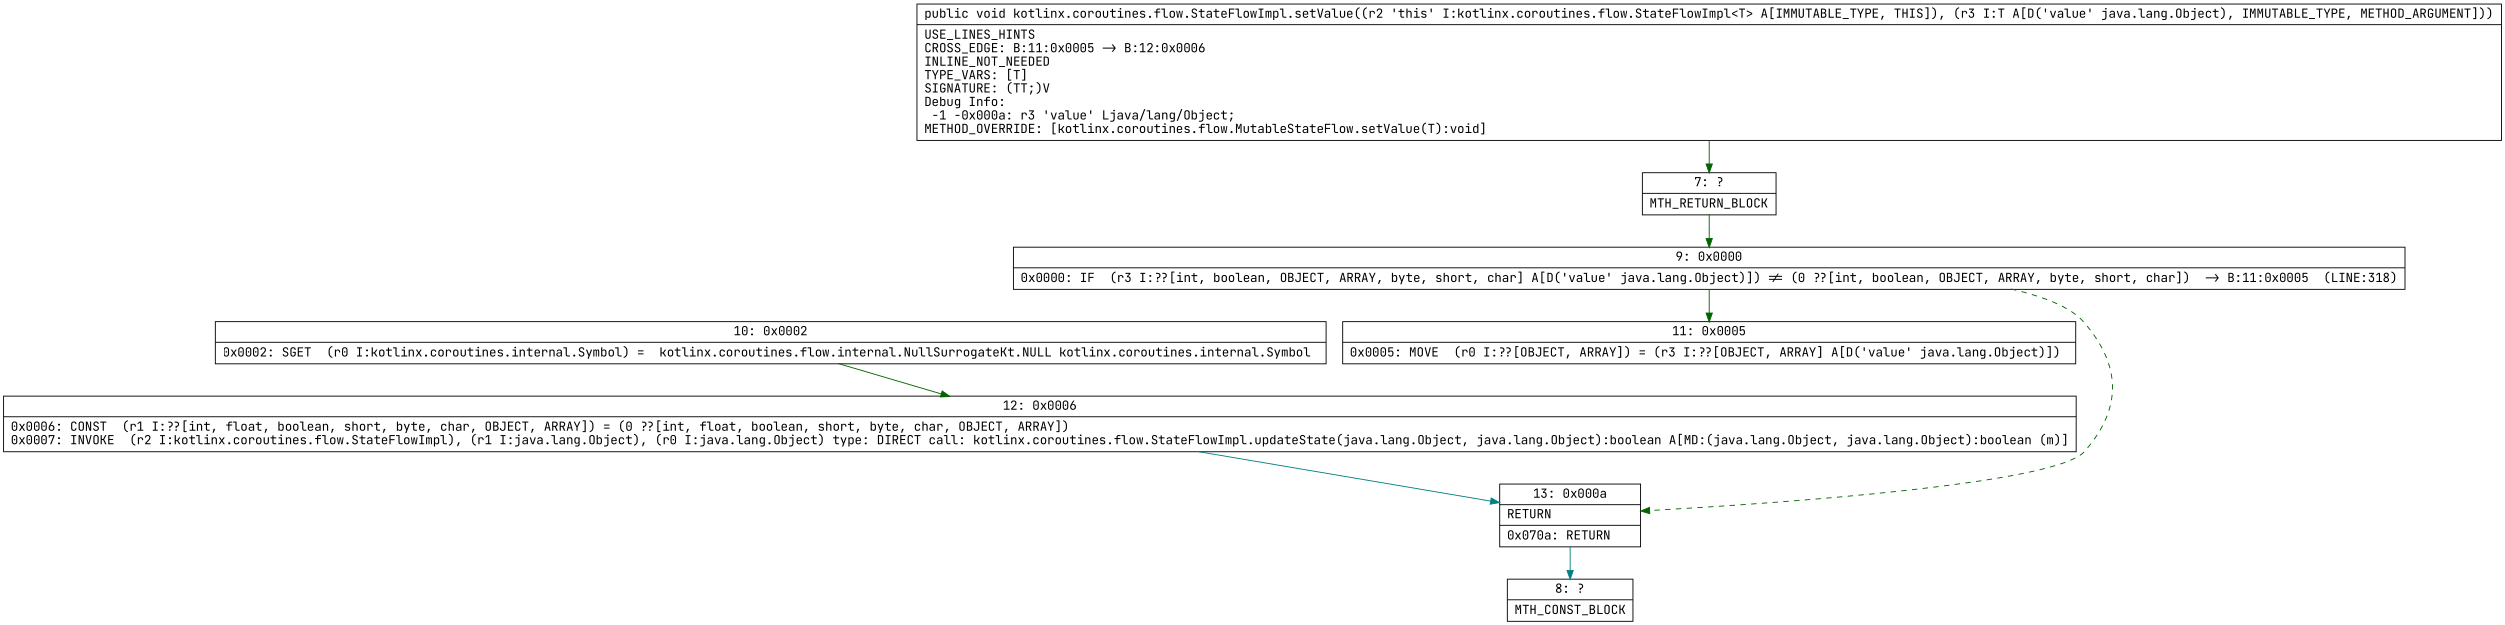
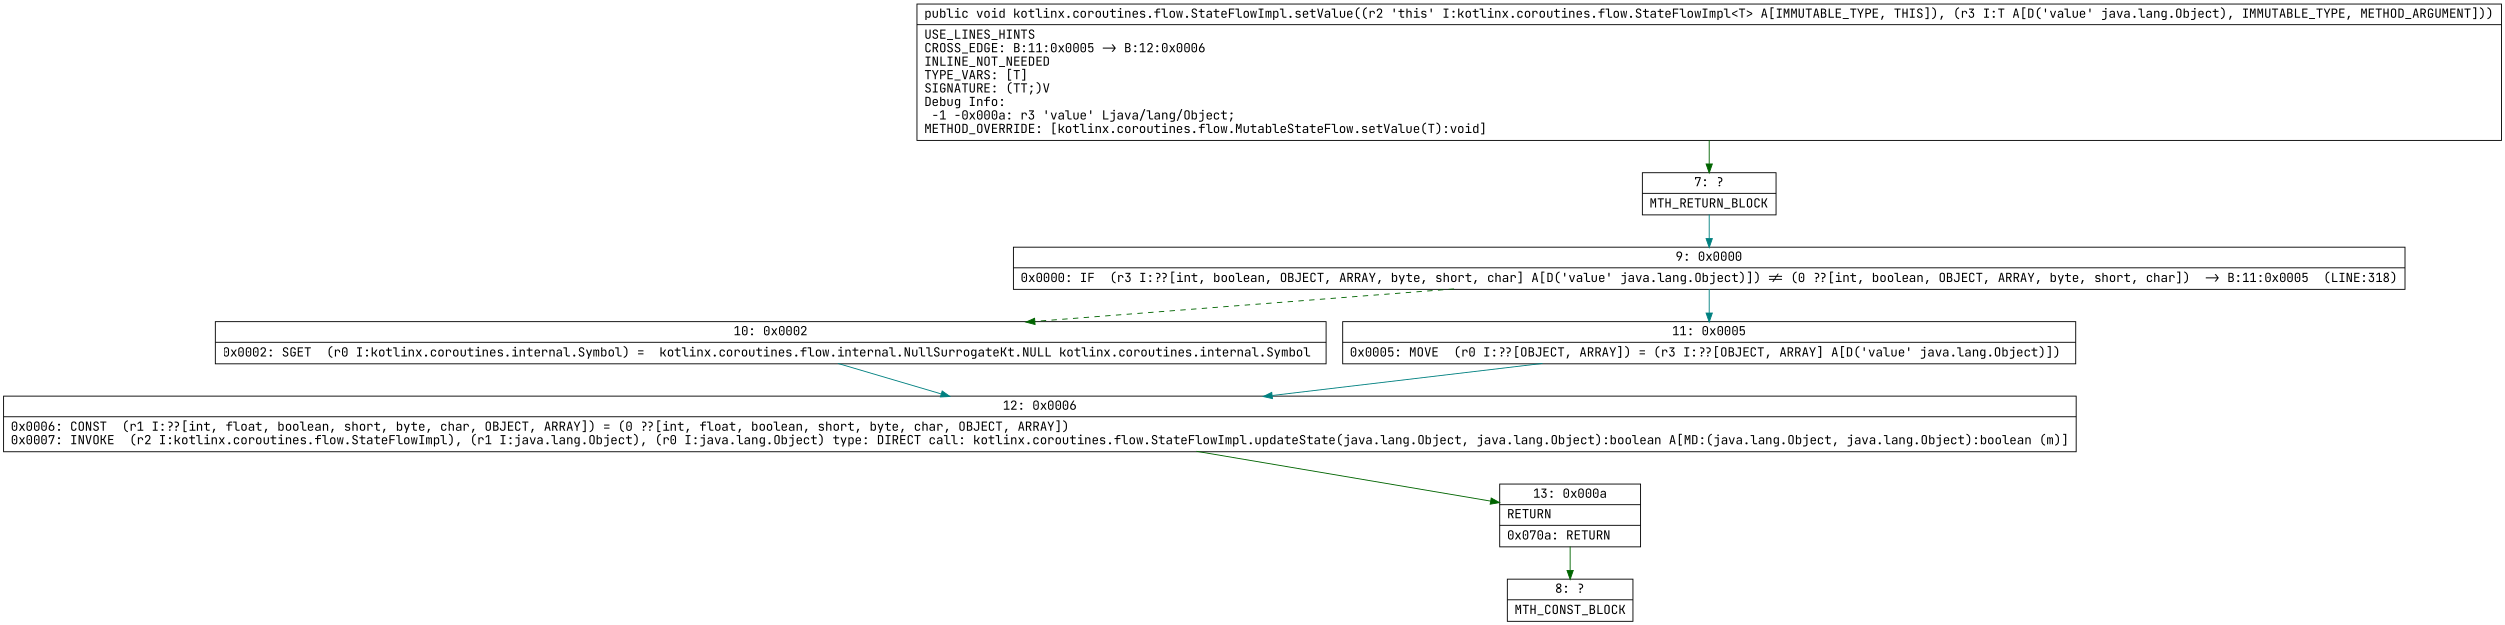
(1709, 227) -> (1709, 227)
(1709, 301) -> (1709, 301)
(890, 379) -> (890, 379)
none -> (1407, 379)
(1344, 476) -> (1344, 476)
(1982, 480) -> (1244, 305)
(1570, 558) -> (1570, 558)
